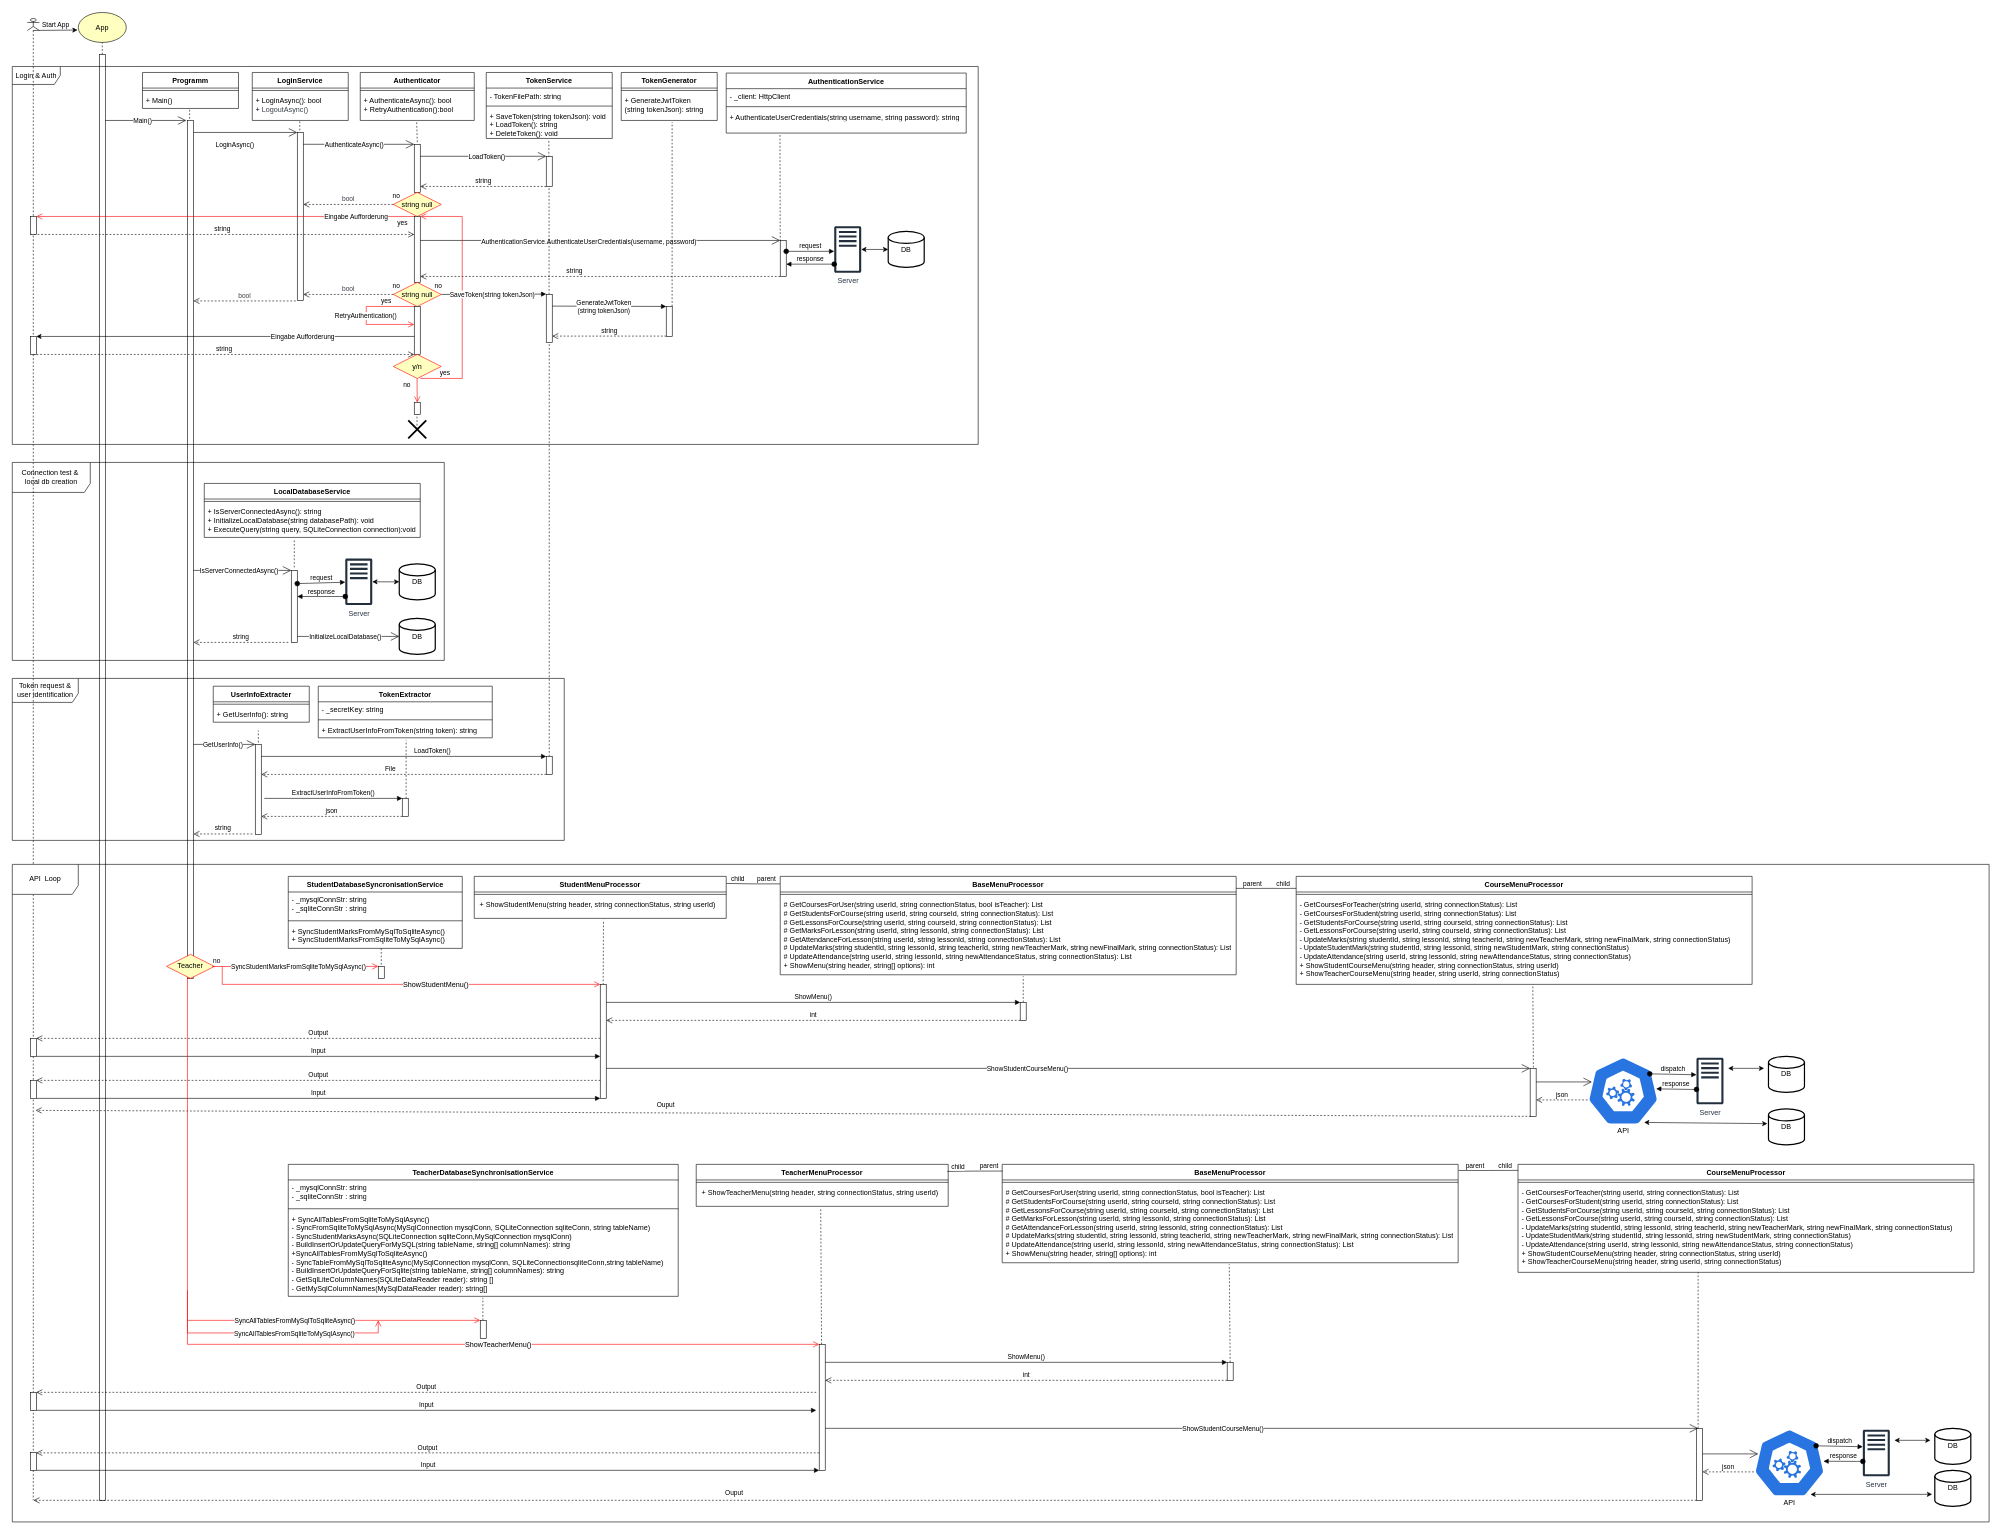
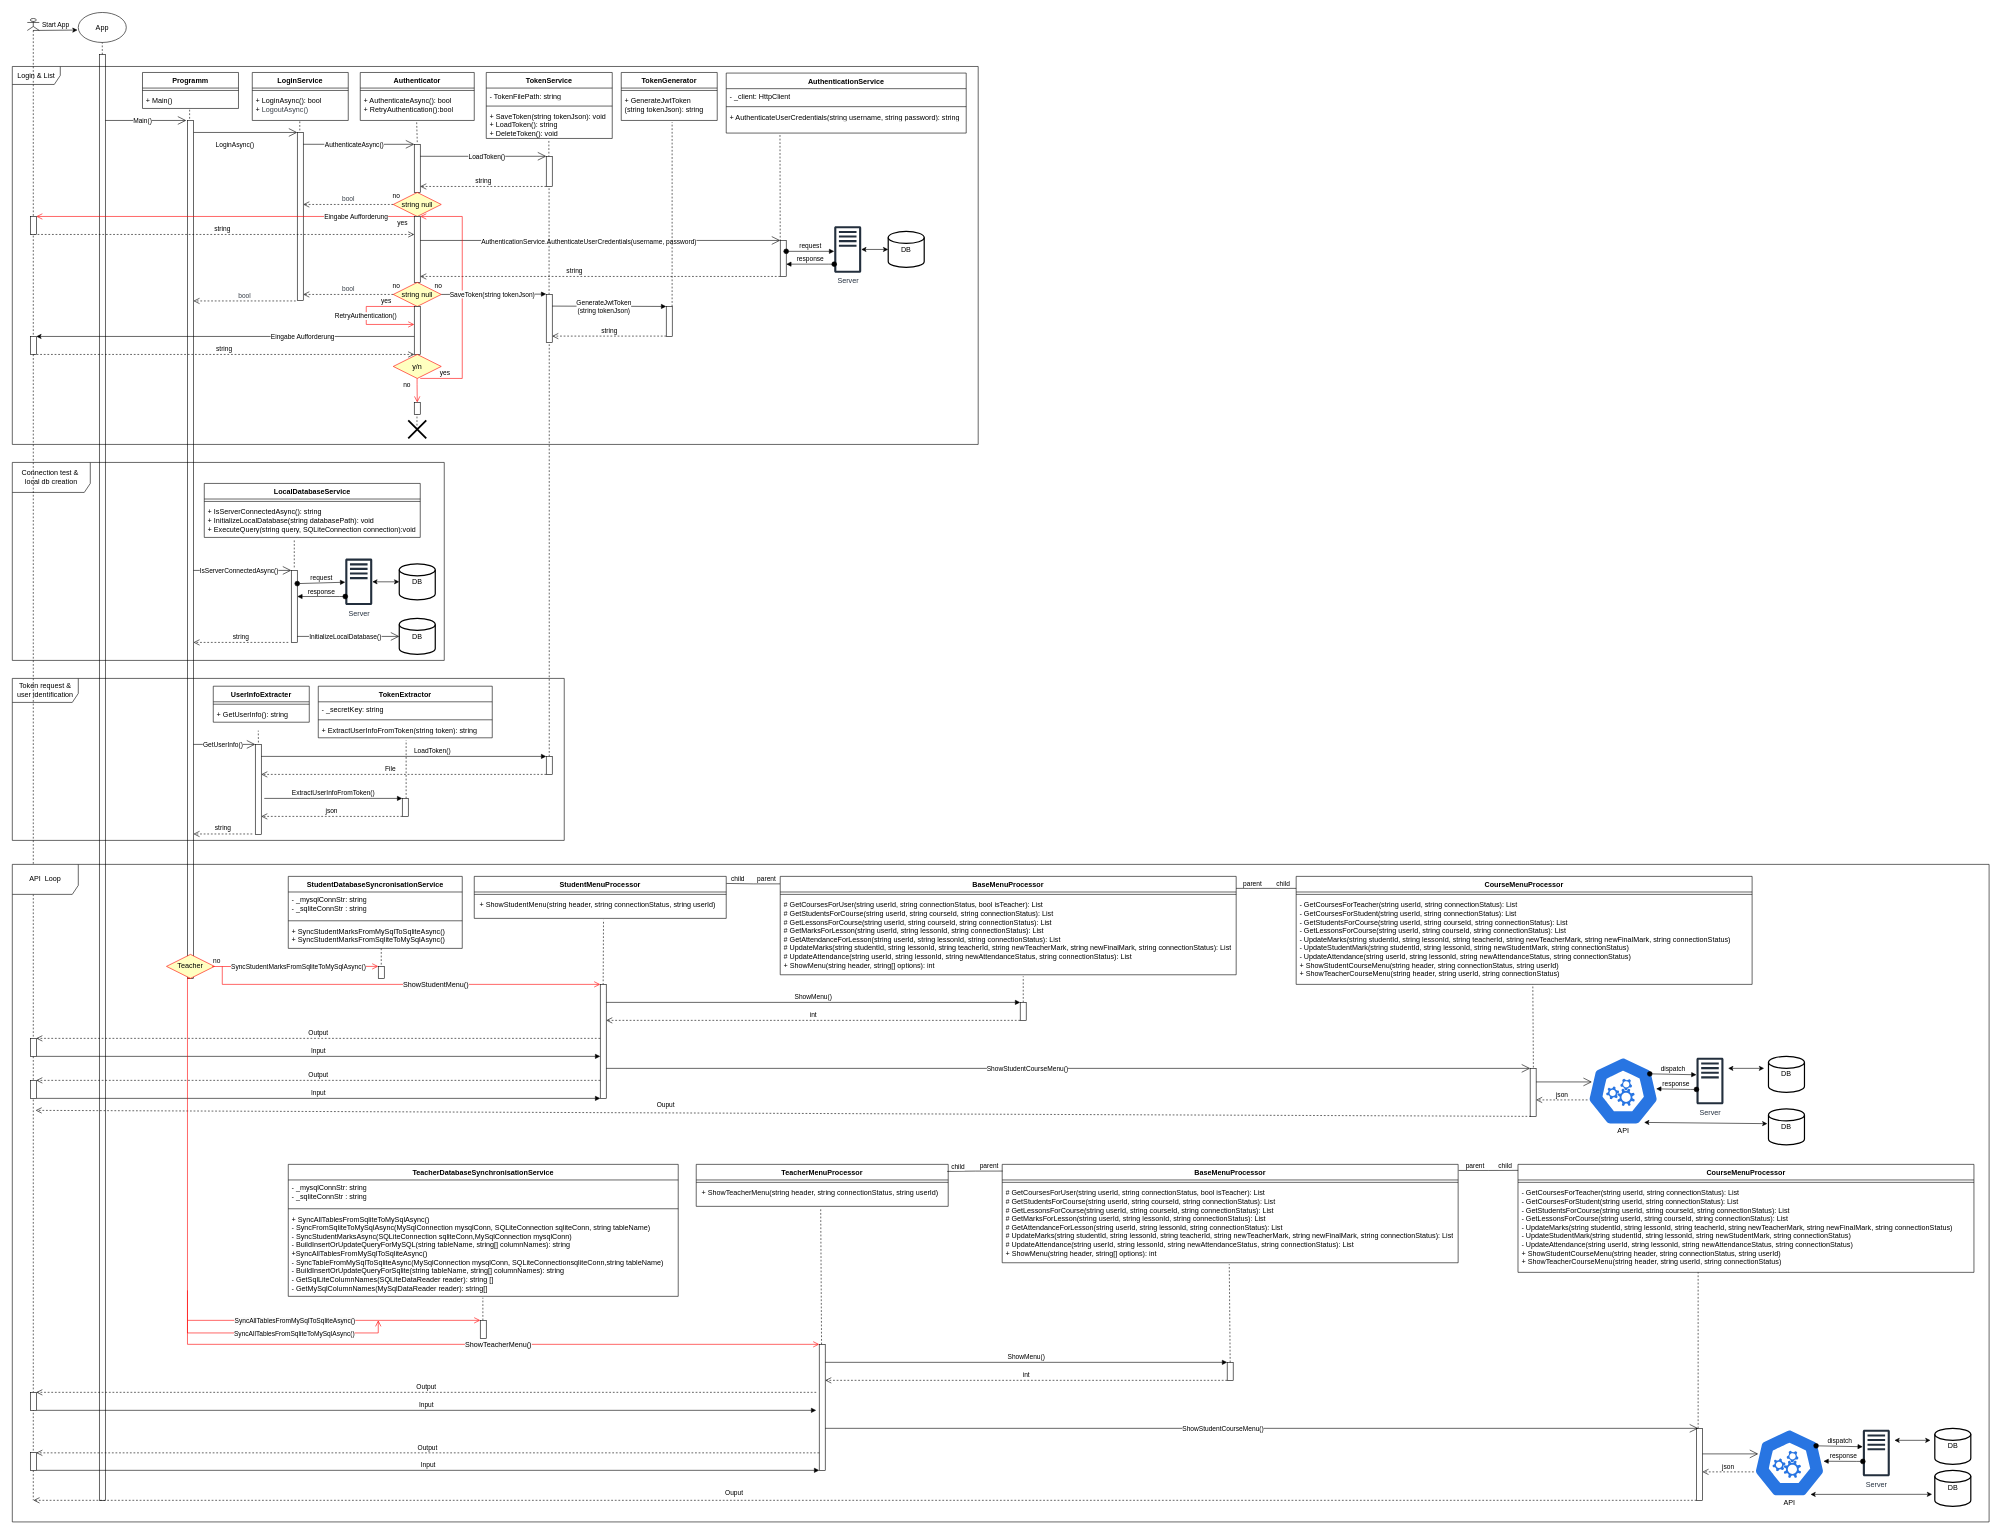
(102, 27) -> (102, 27)
(36, 75) -> (36, 75)
